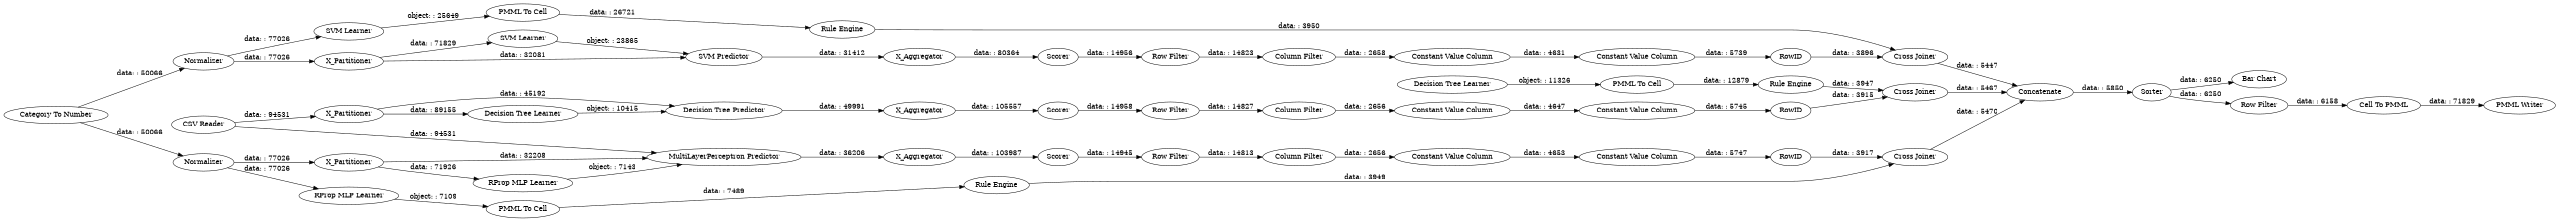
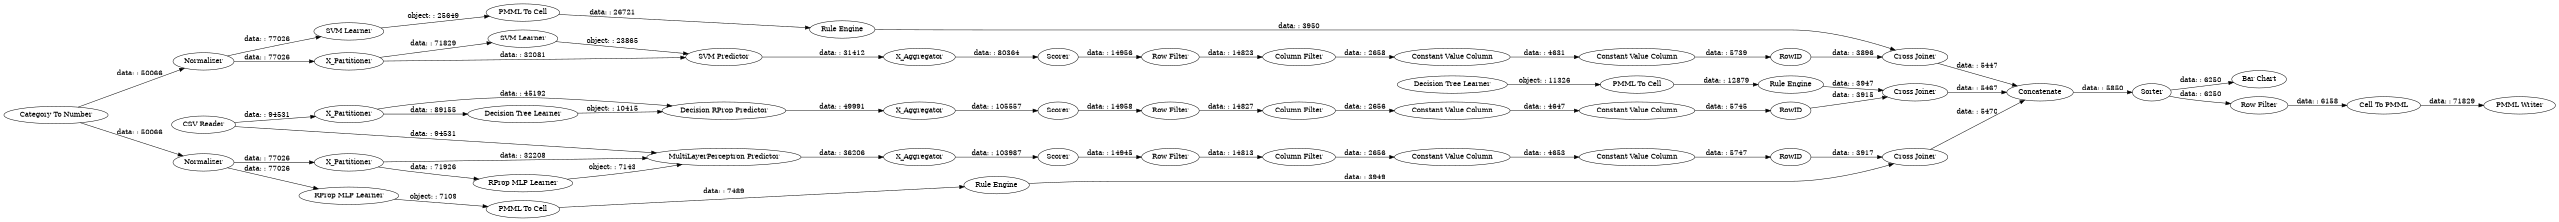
(724, 111) -> (724, 111)
